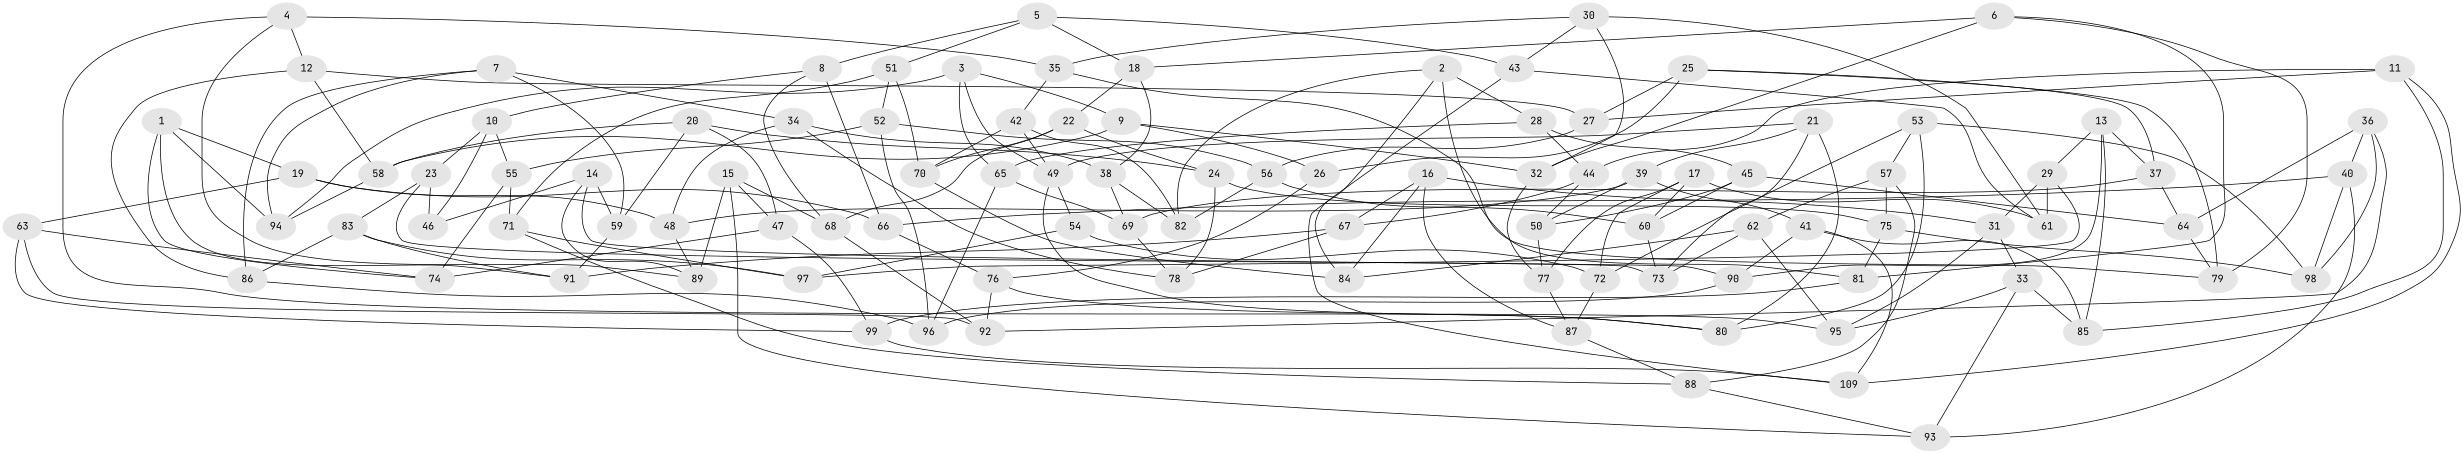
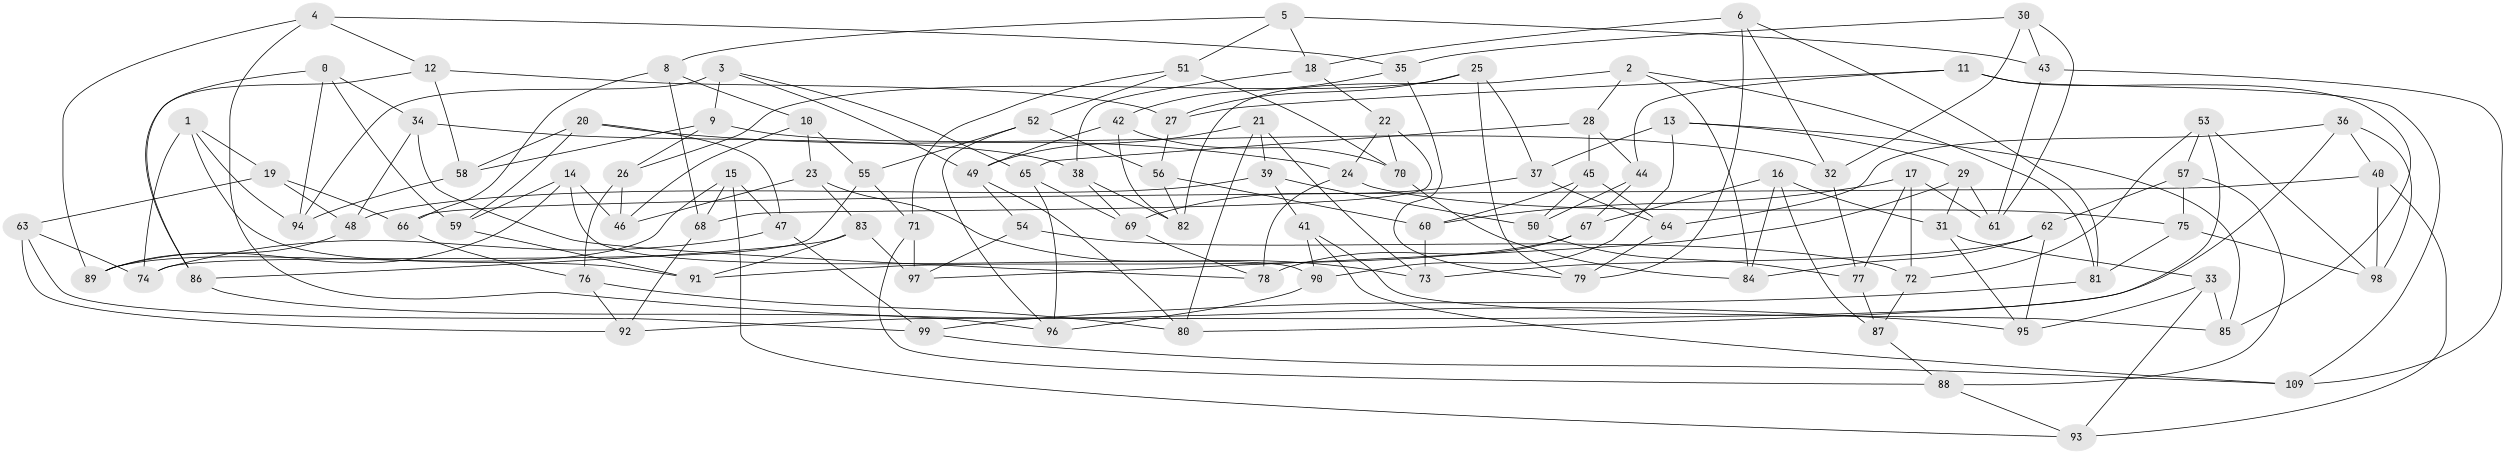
(496, 69) -> (325, 69)
none -> (621, 199)
